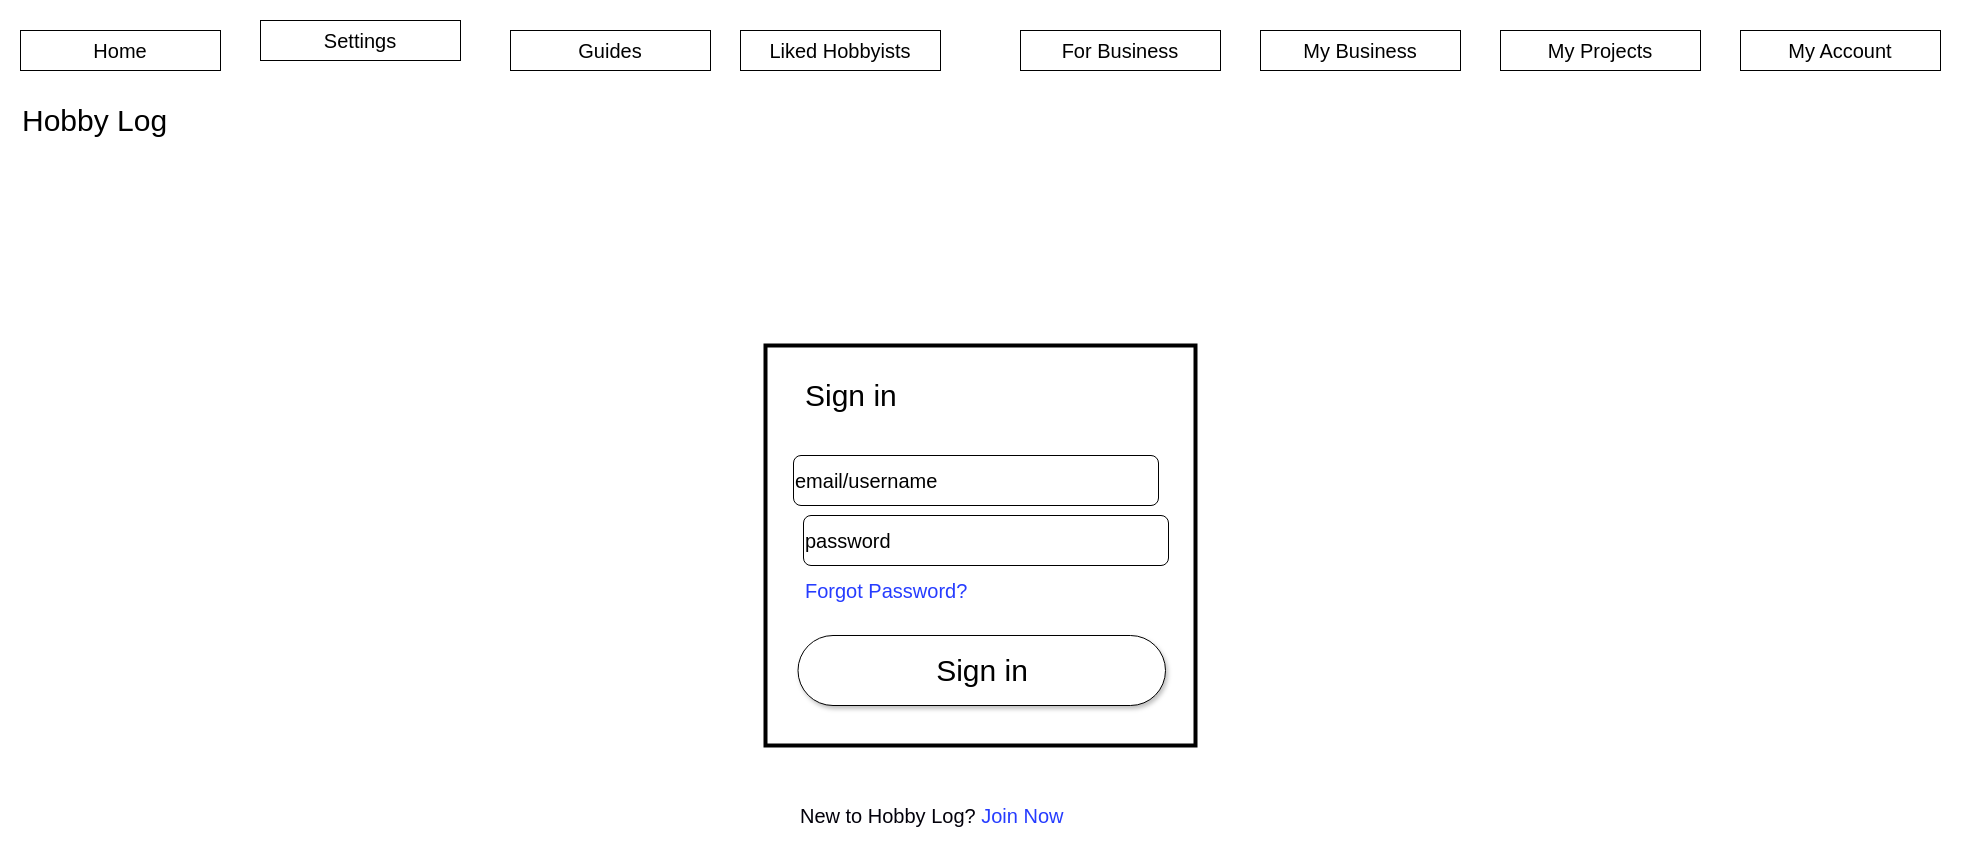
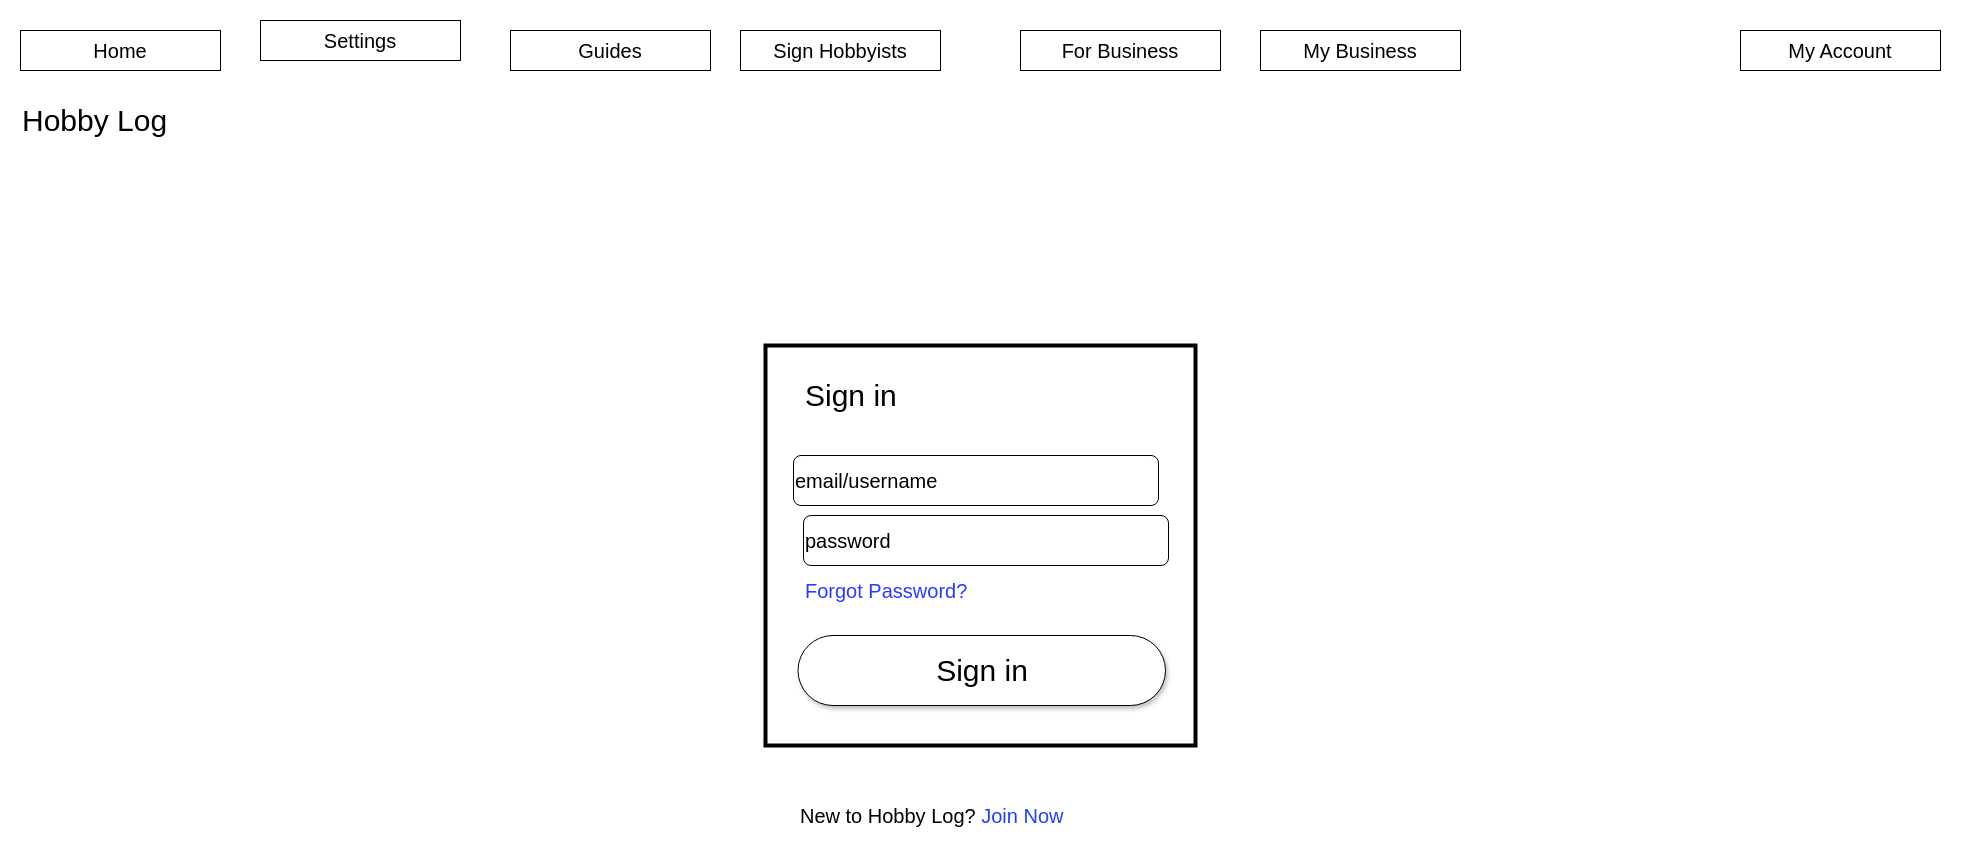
(841, 51) -> (841, 51)
(1601, 51) -> none
